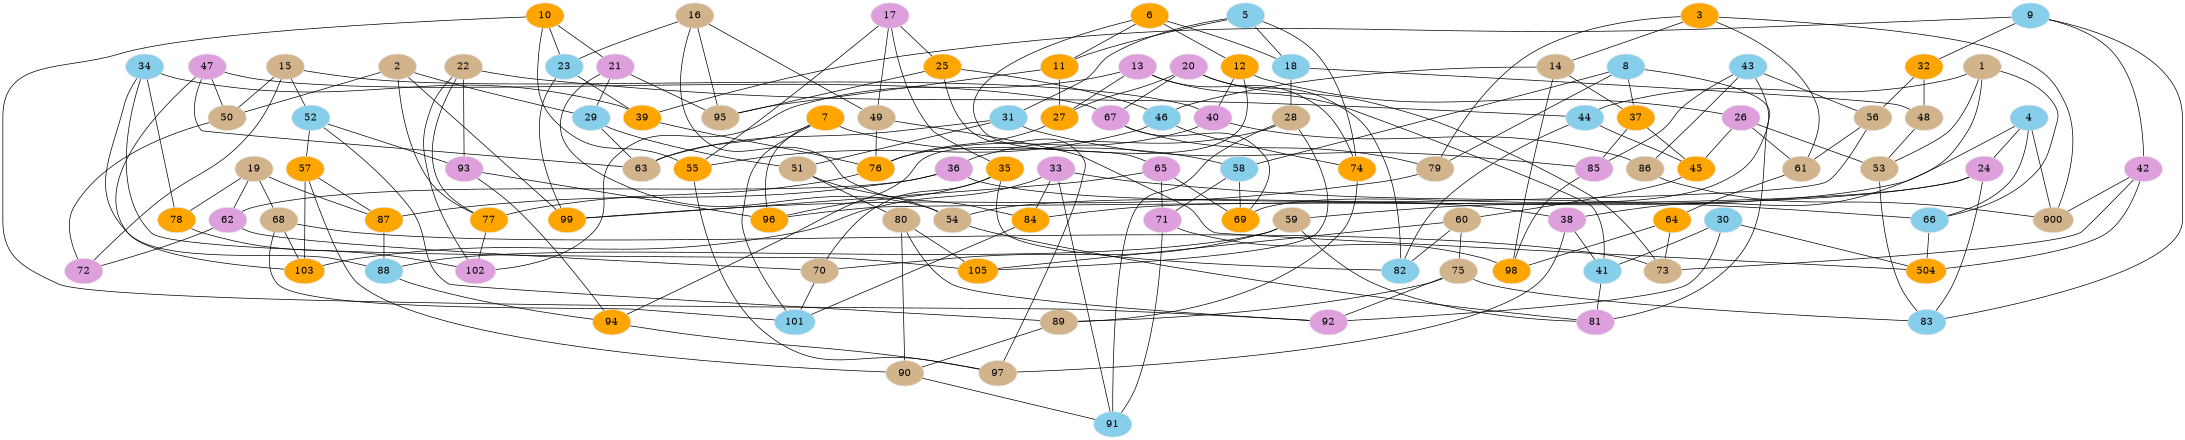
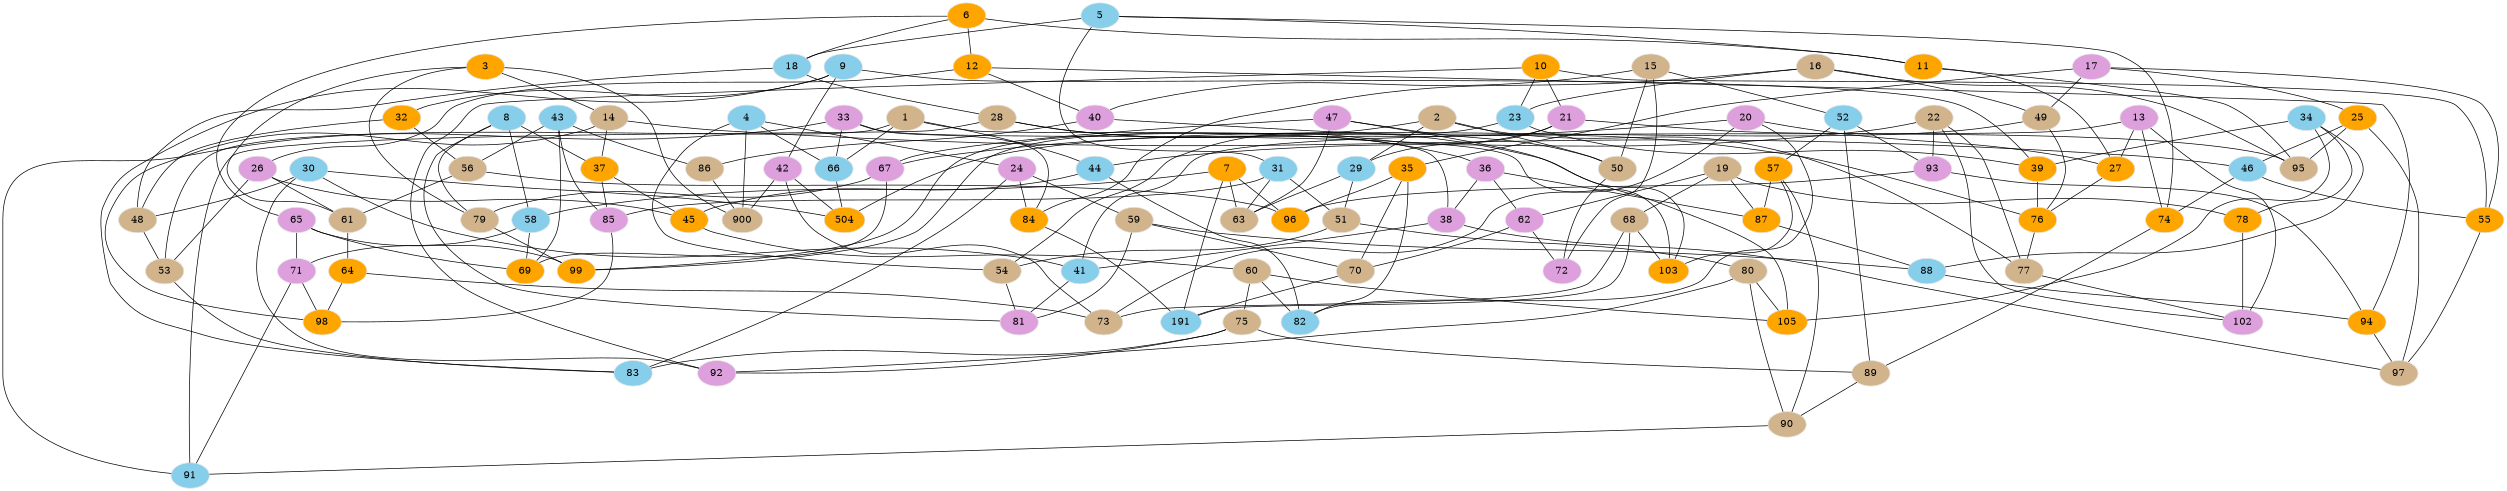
none -> (222, 200)
(489, 220) -> (2024, 271)
(795, 322) -> (1181, 322)
